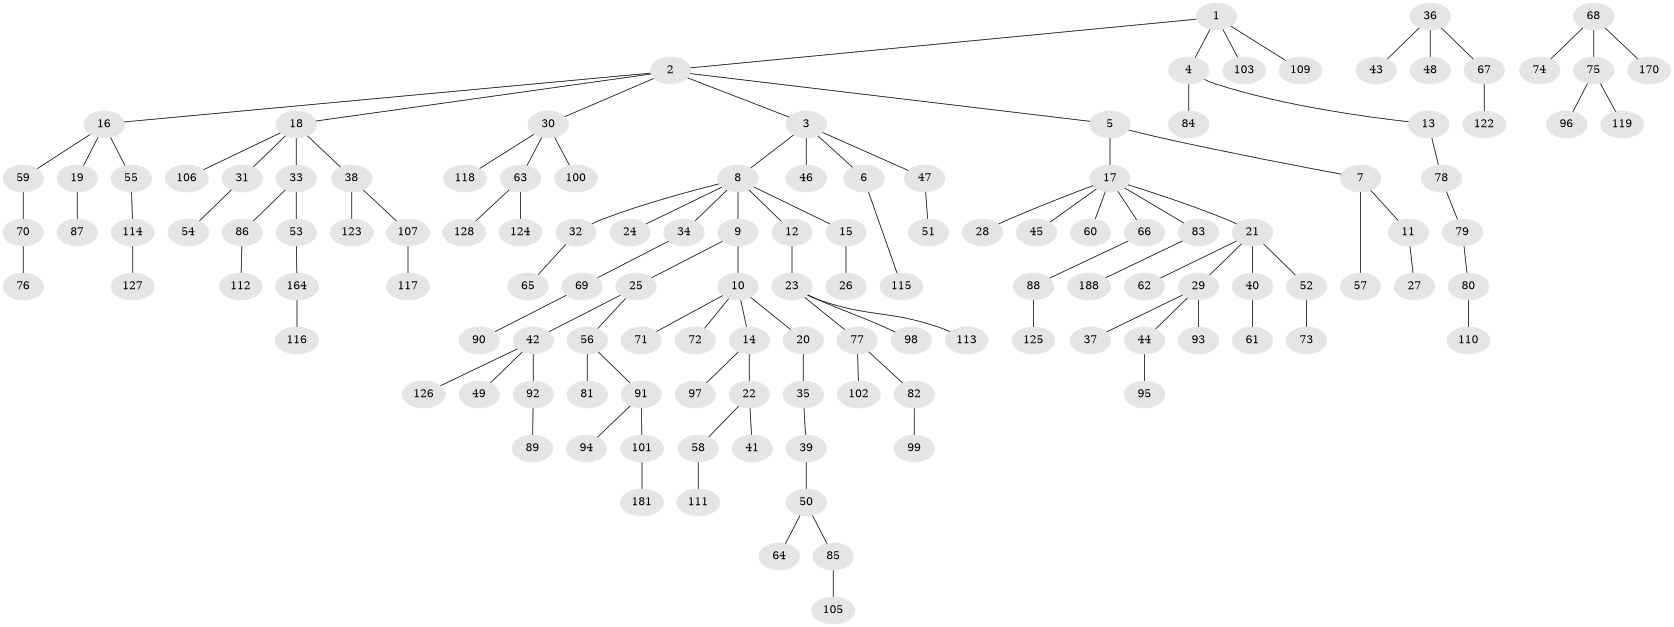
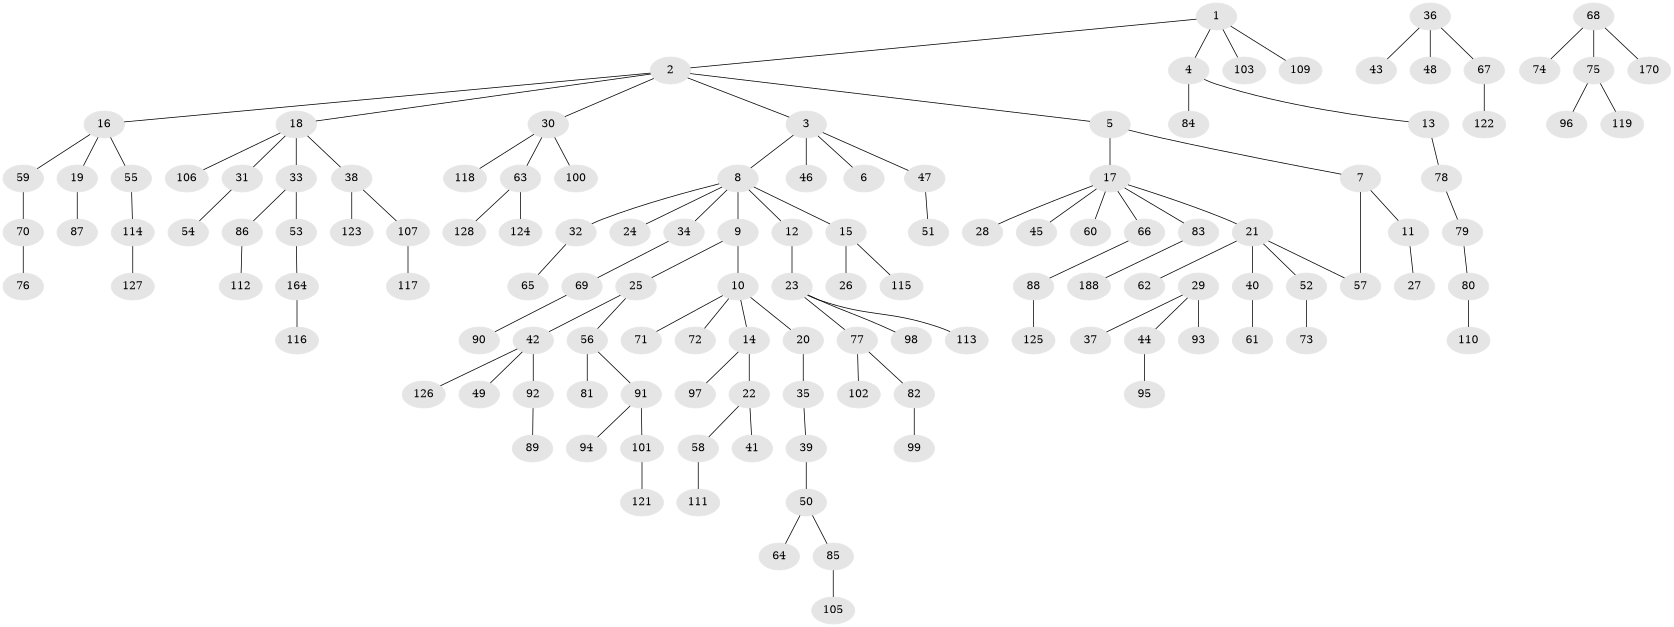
(883, 233) -> (874, 259)
(1226, 259) -> (1306, 259)
(642, 502) -> (642, 502)
